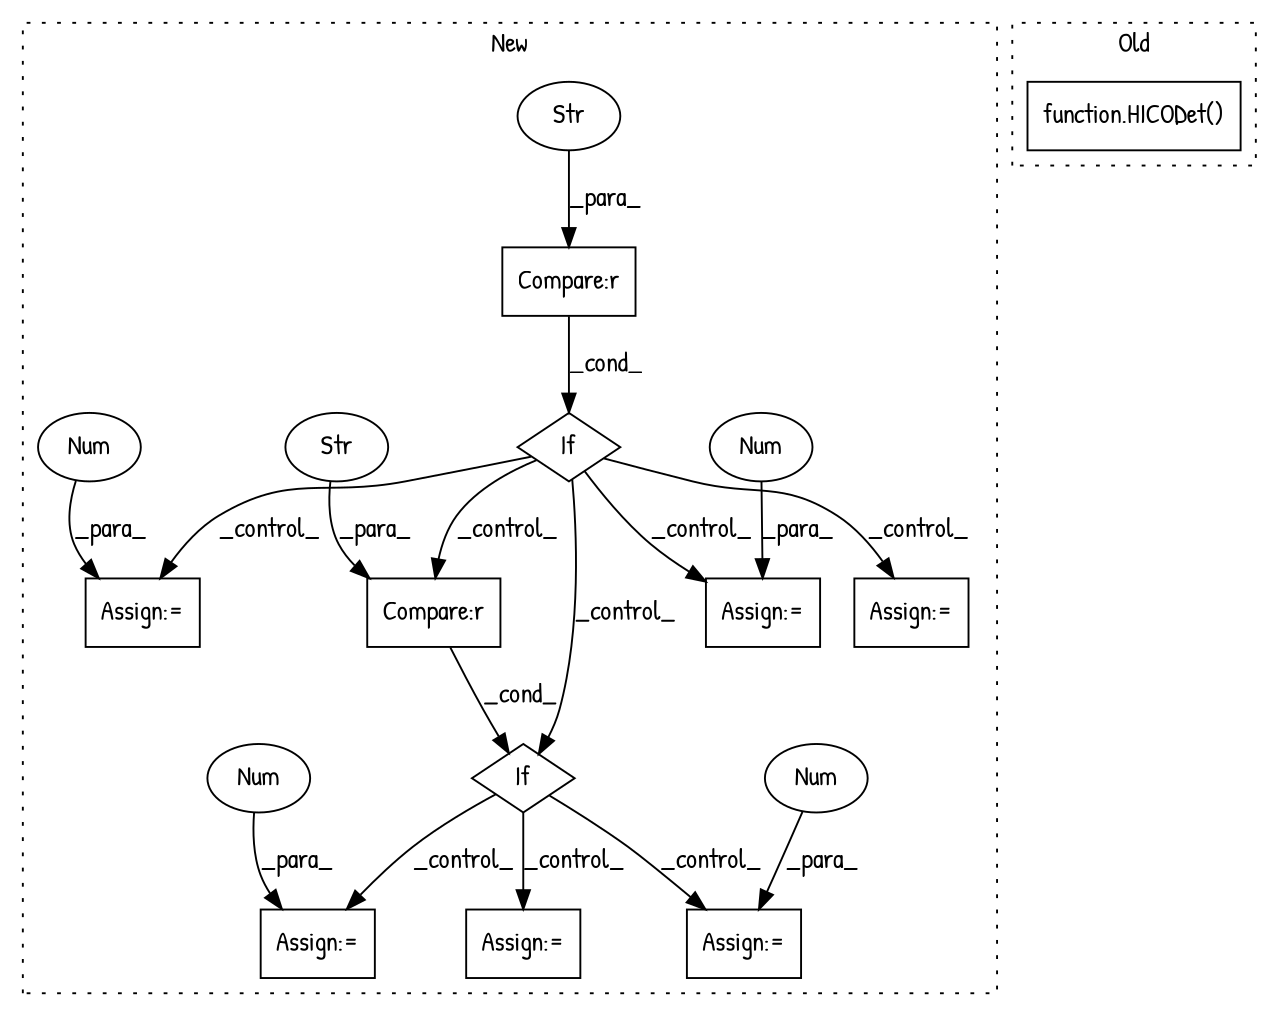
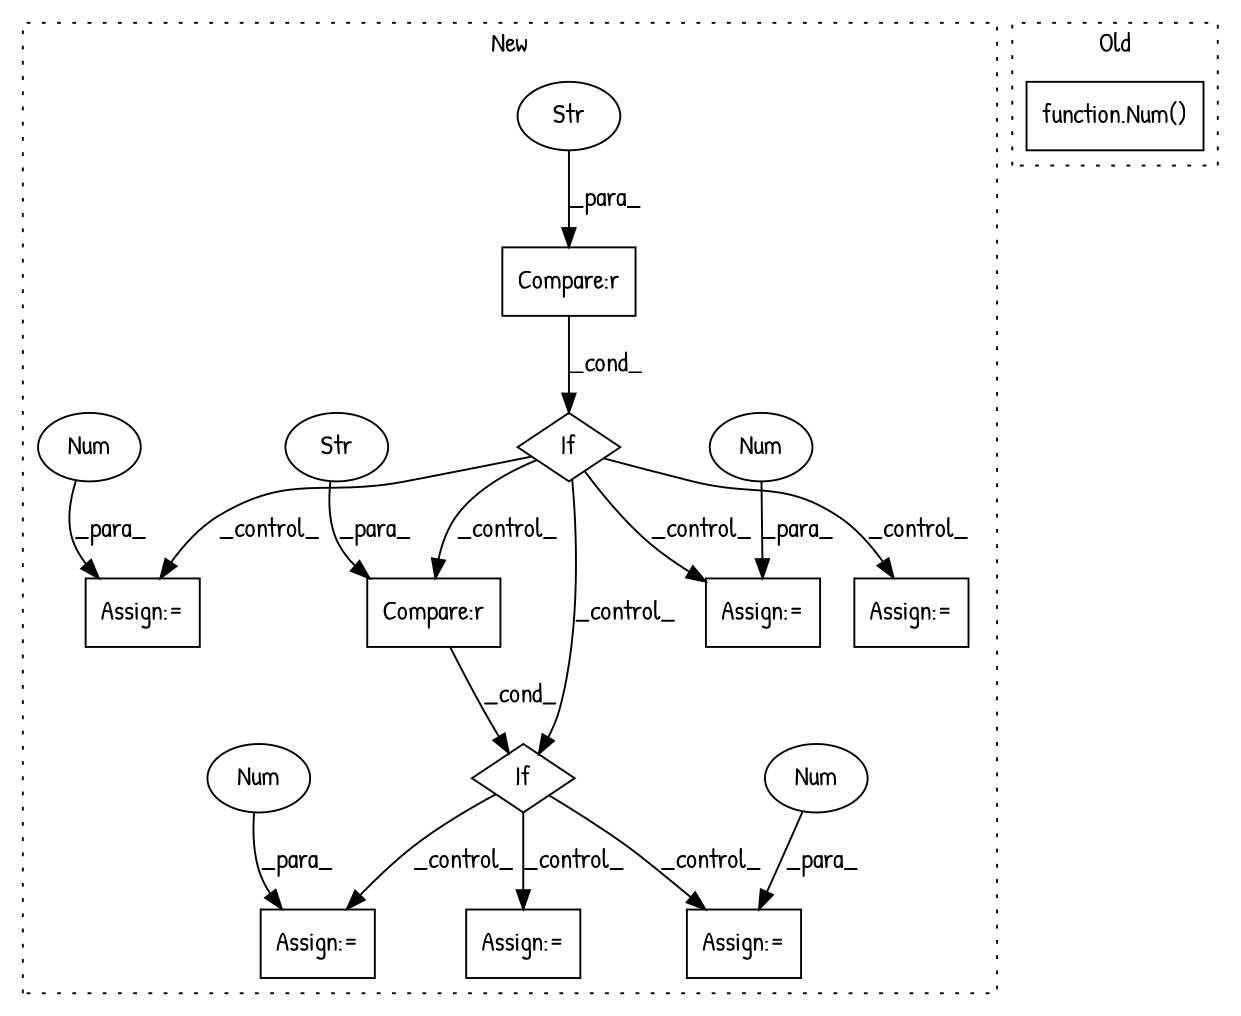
(1134, 116) -> (1115, 116)
